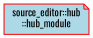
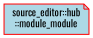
(47, 19) -> (47, 19)
